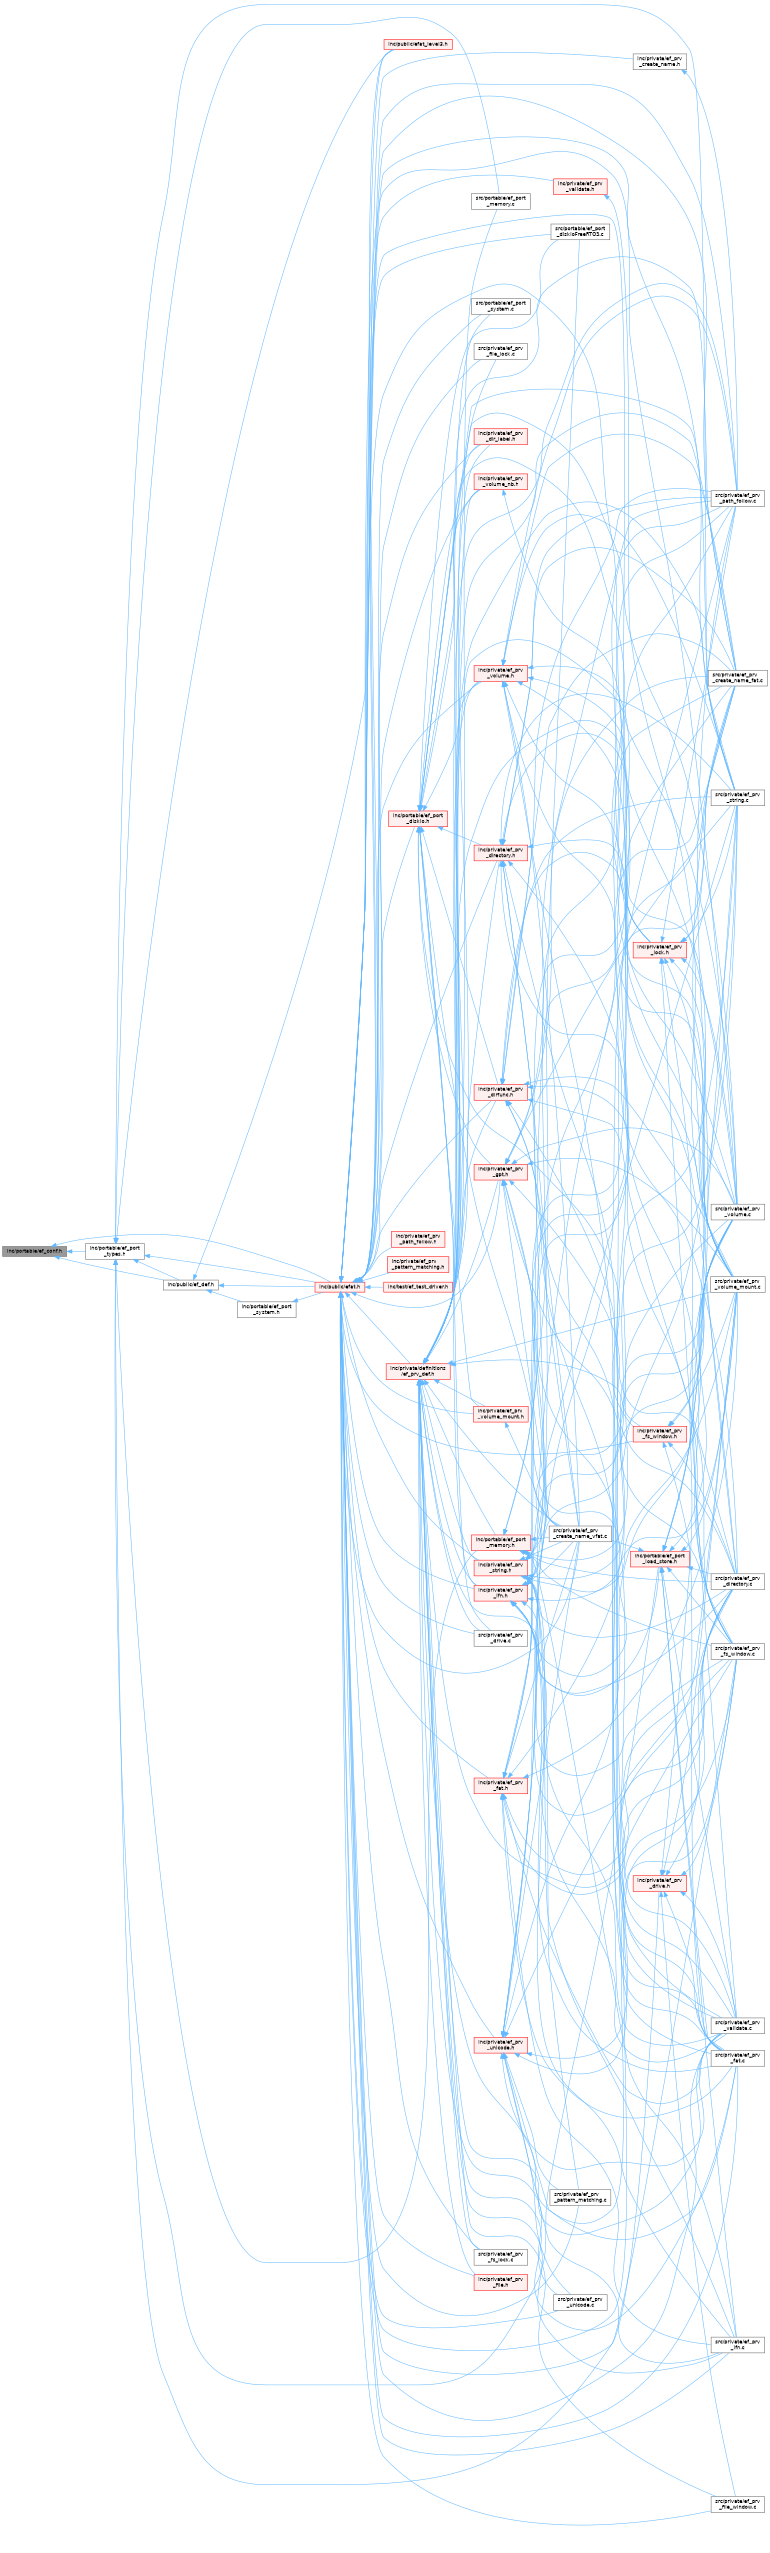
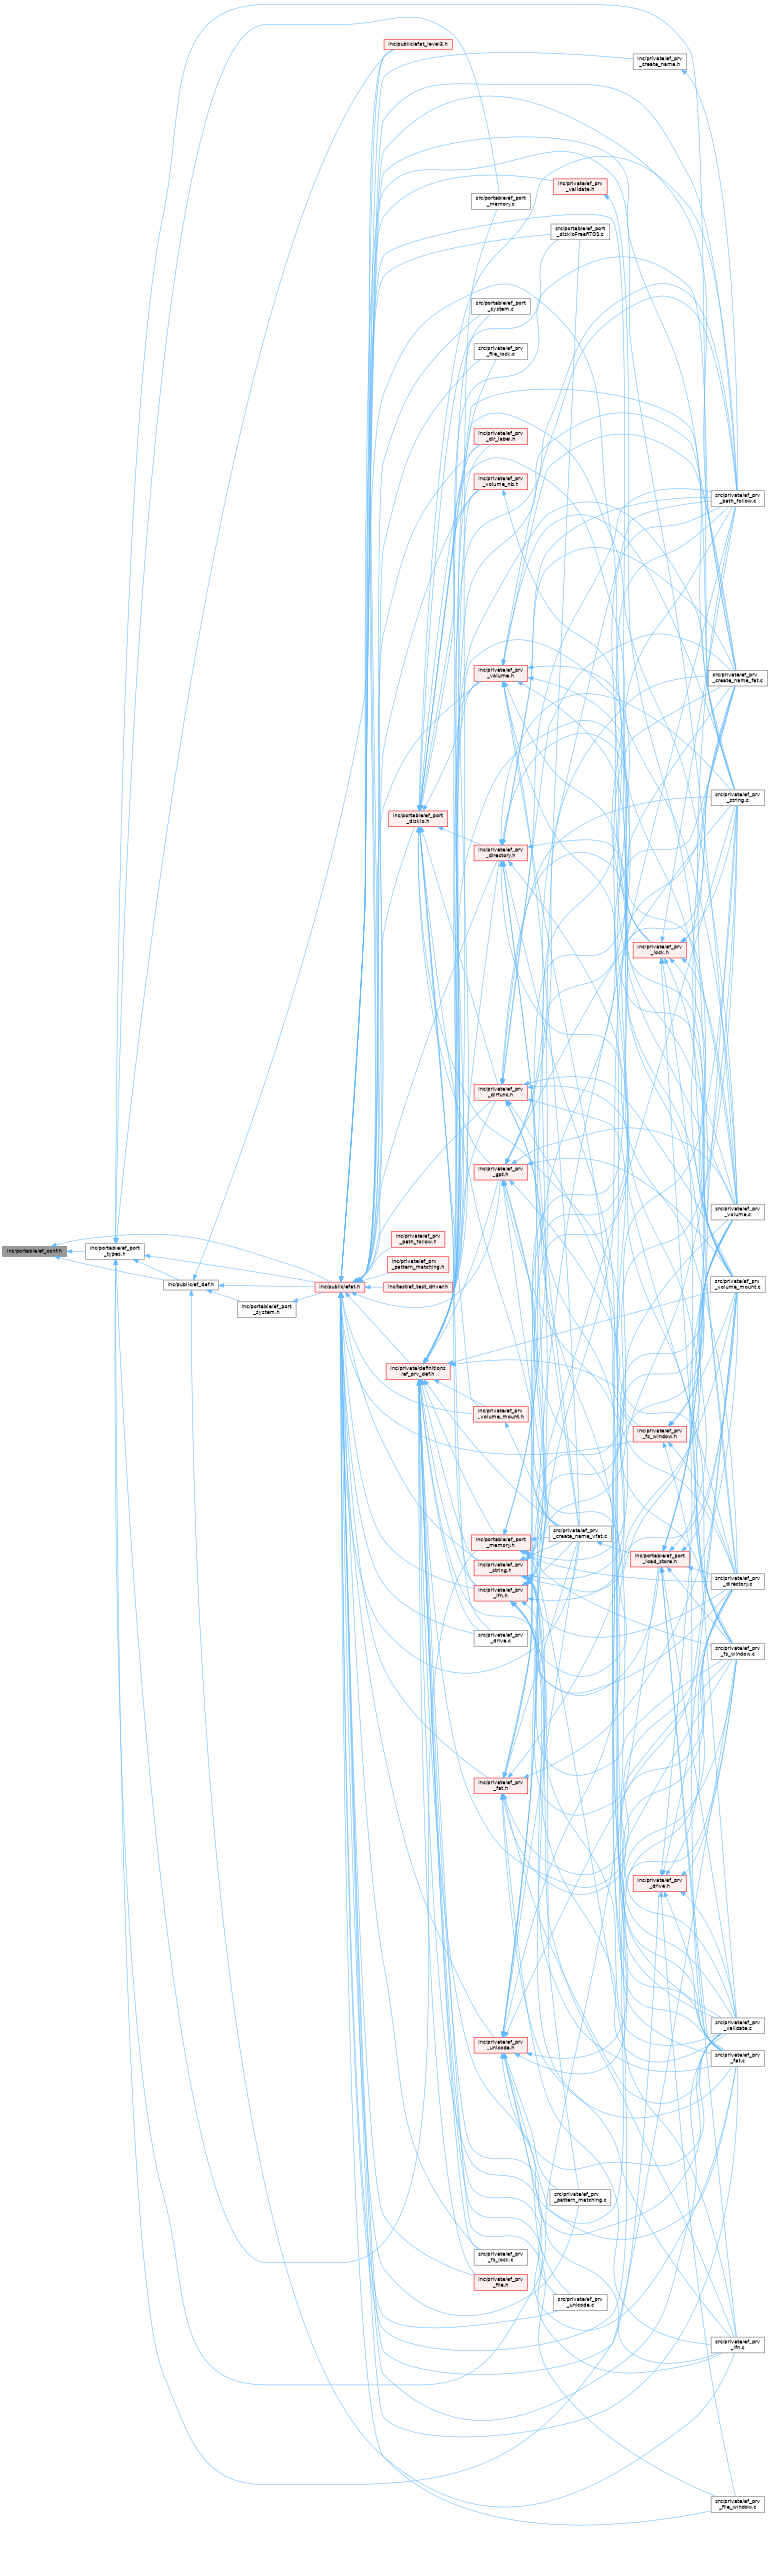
none -> (492, 259)
(625, 1545) -> (616, 1549)
(377, 2396) -> (250, 2101)
